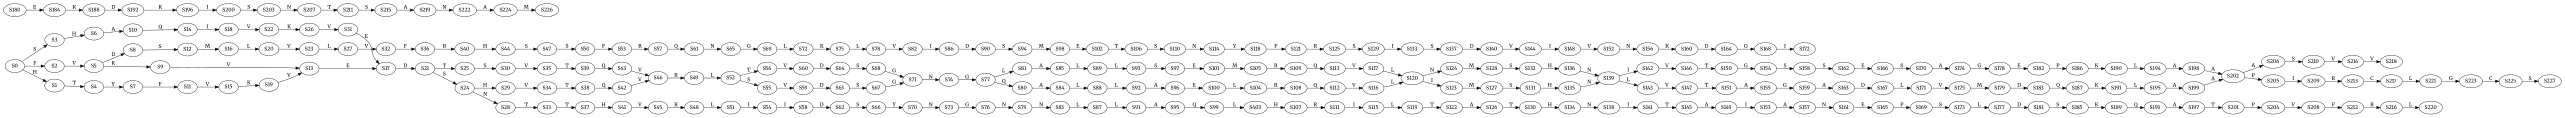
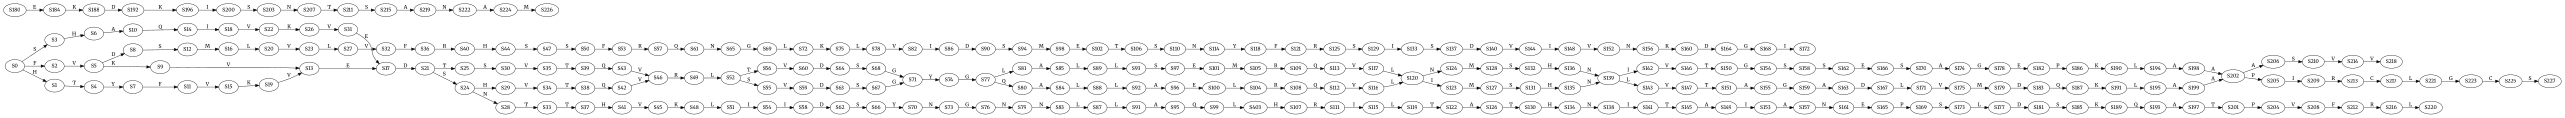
(931, 77) -> (931, 77)
